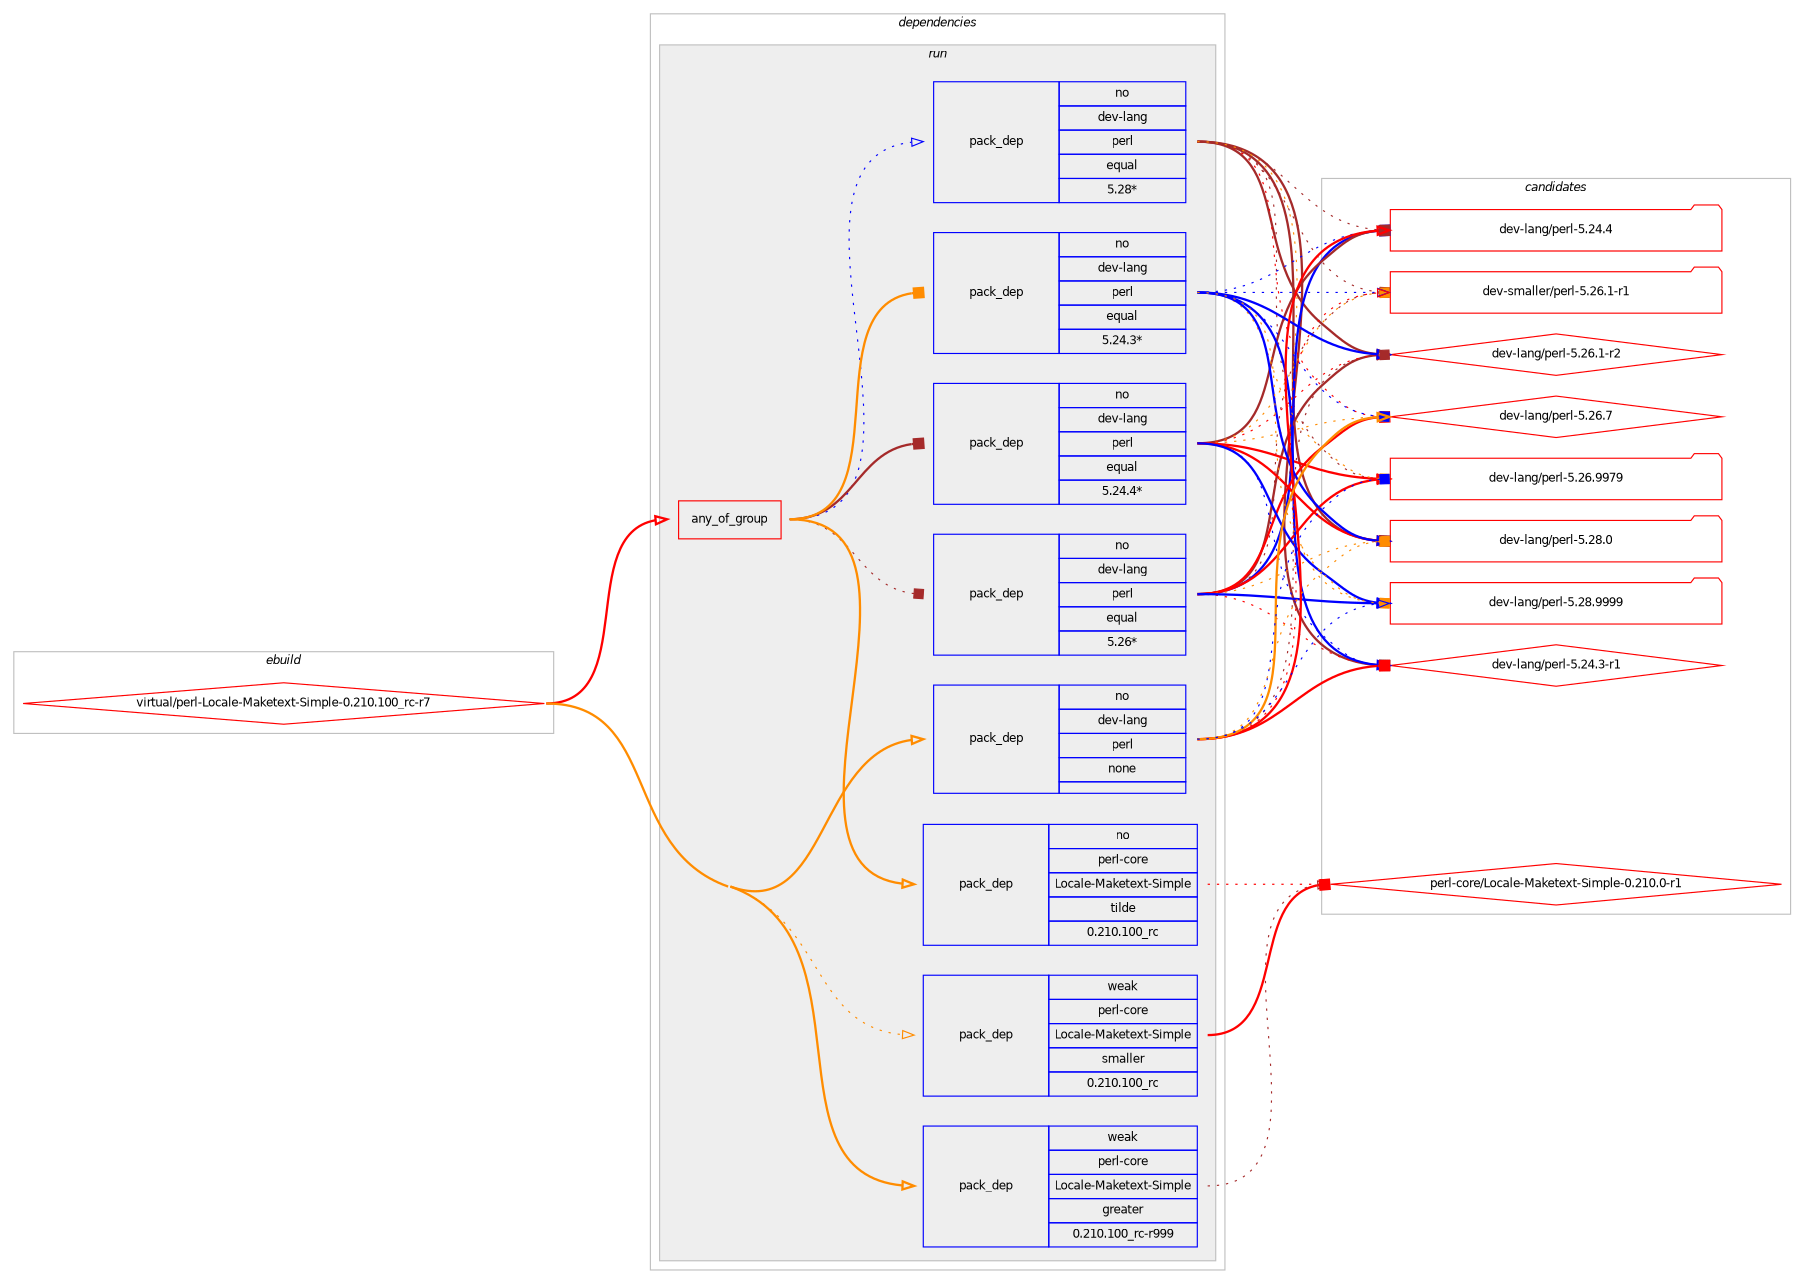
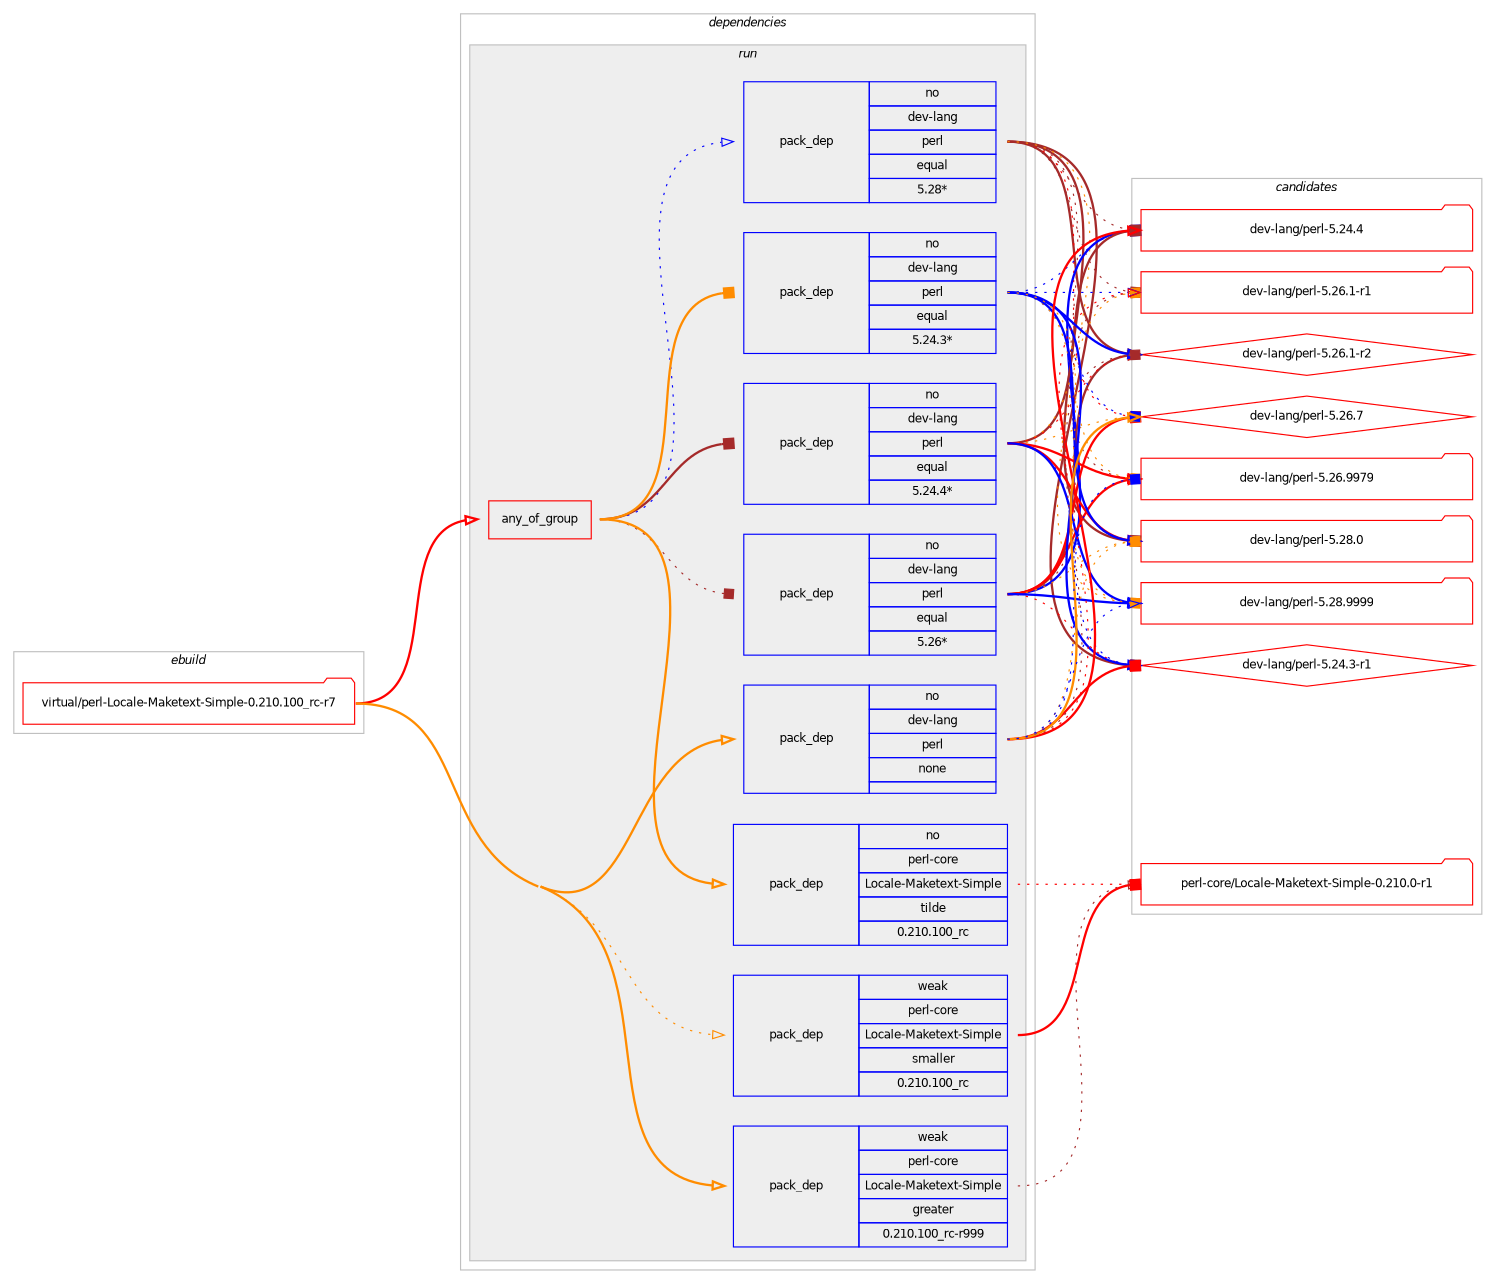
(1556, 292) -> (1307, 292)
(284, 703) -> (189, 703)
(1556, 884) -> (1307, 884)
